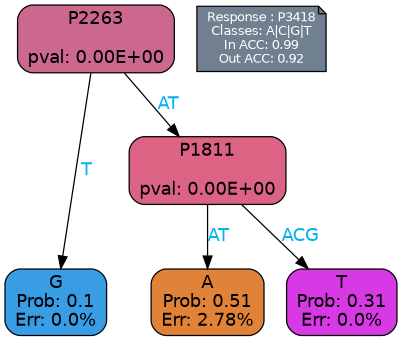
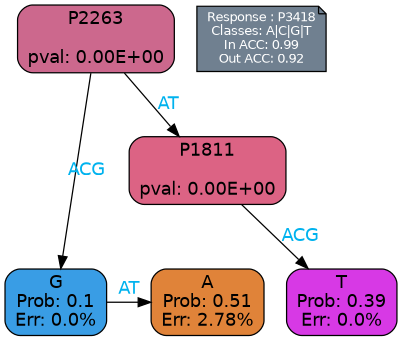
(87, 171) -> (87, 171)
(208, 230) -> (122, 302)
(342, 302) -> (342, 302)
